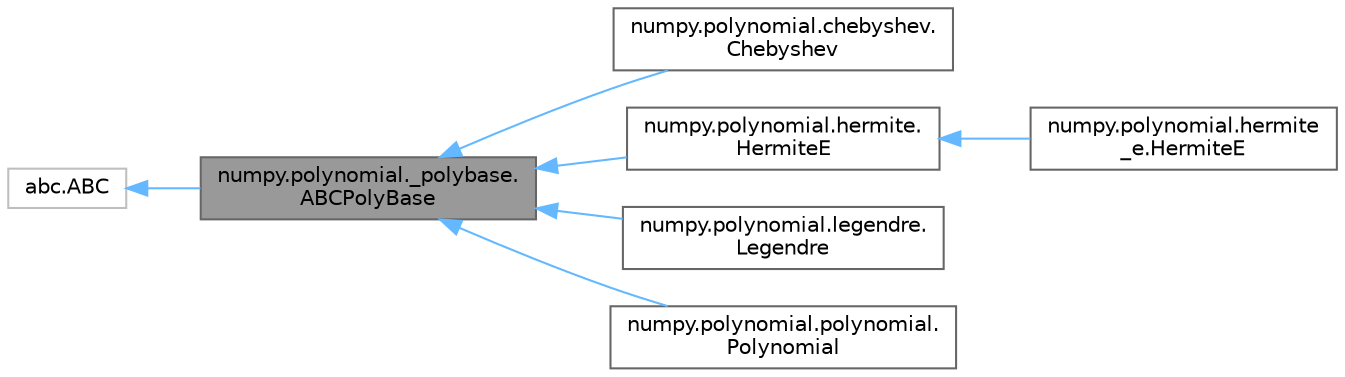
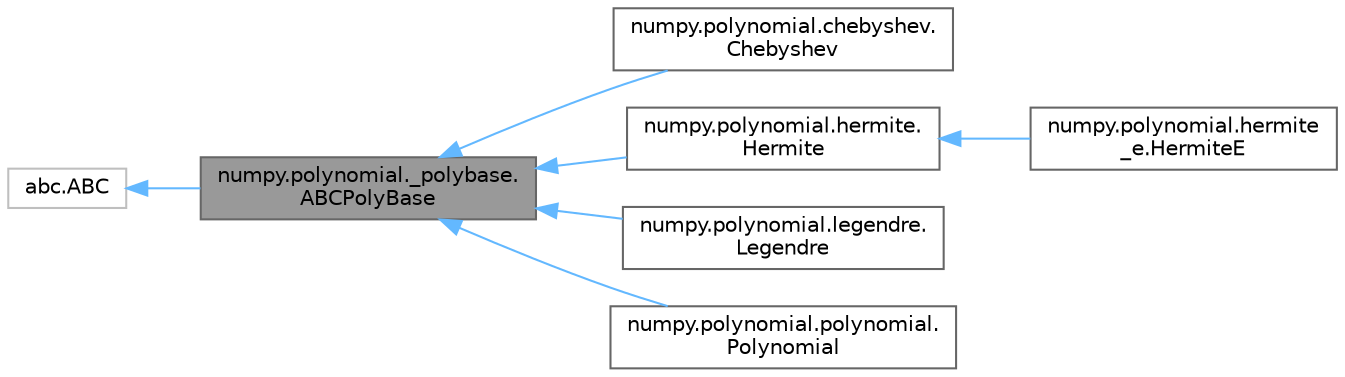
(783, 139) -> (783, 139)
